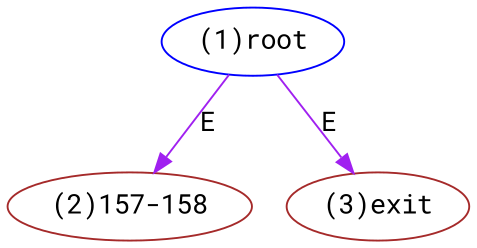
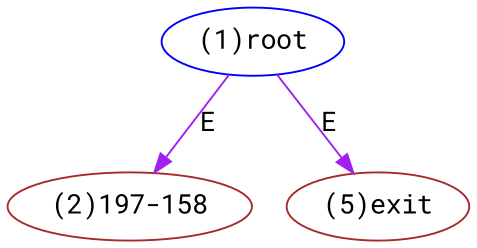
(130, 206) -> (130, 206)
(378, 206) -> (378, 206)
